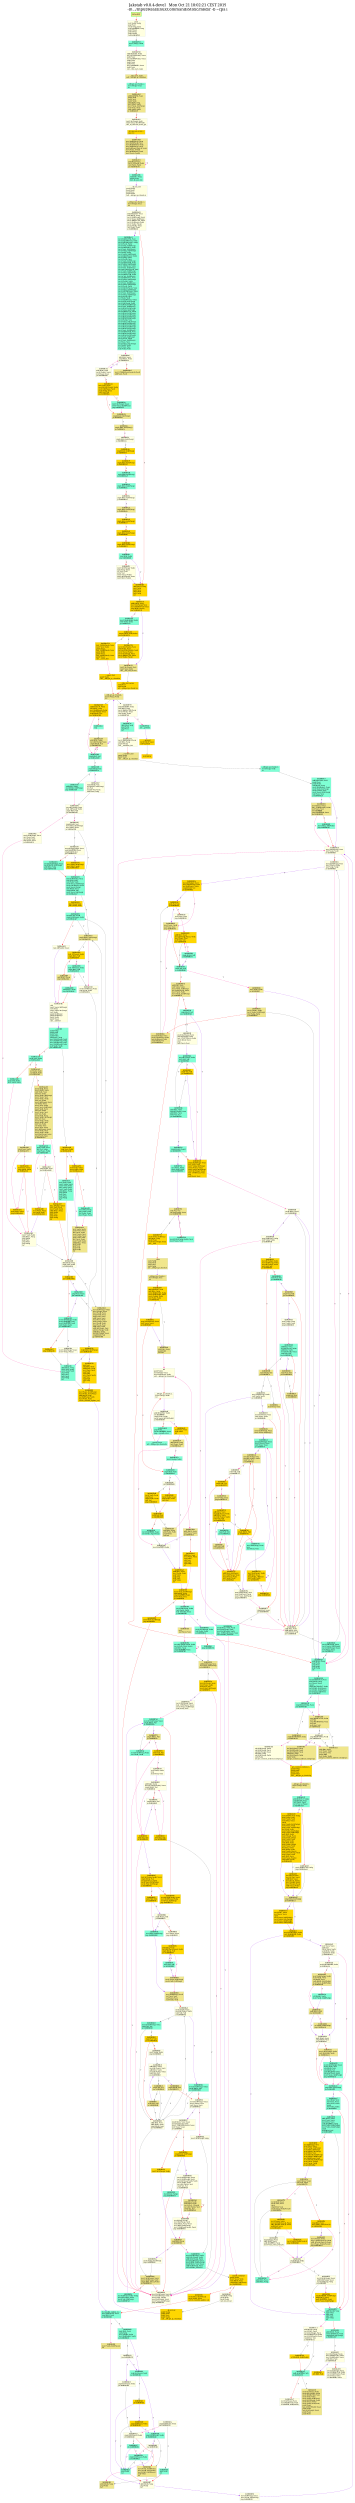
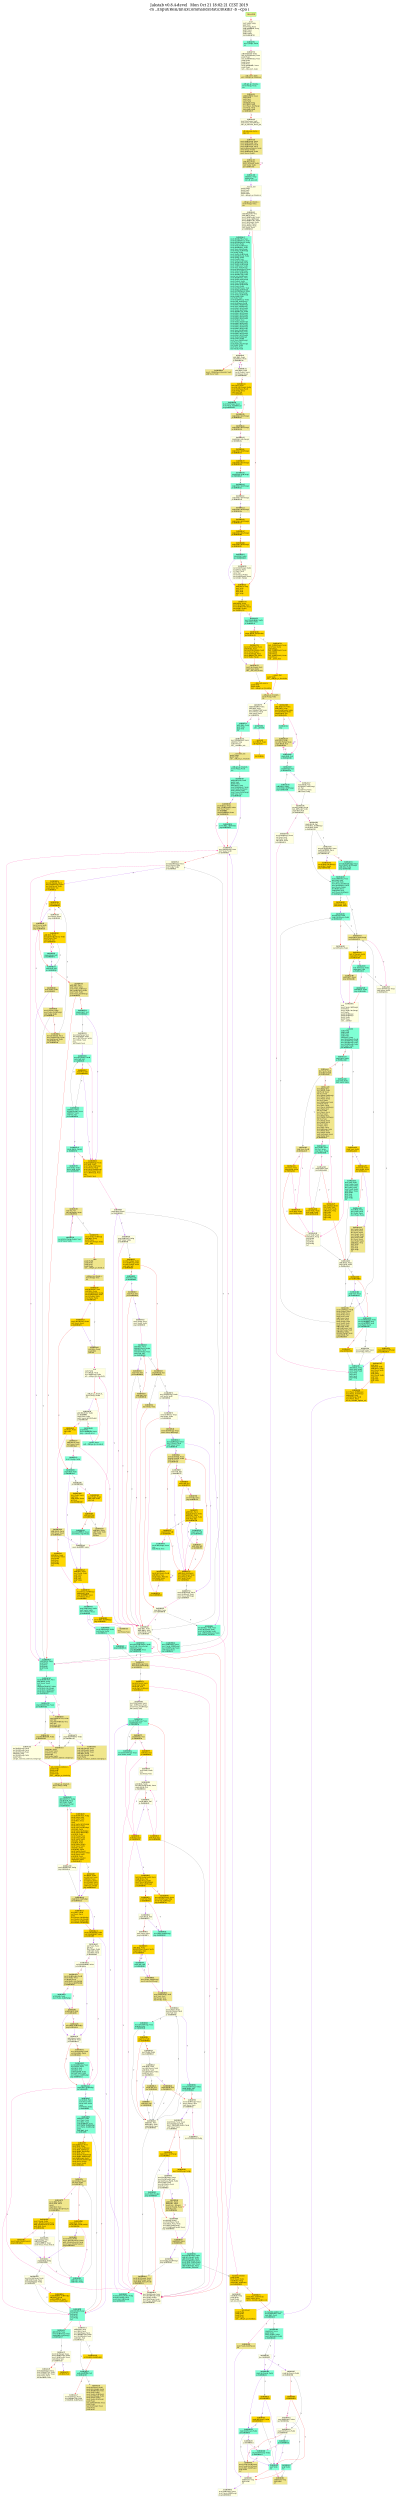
none -> (291, 2398)
